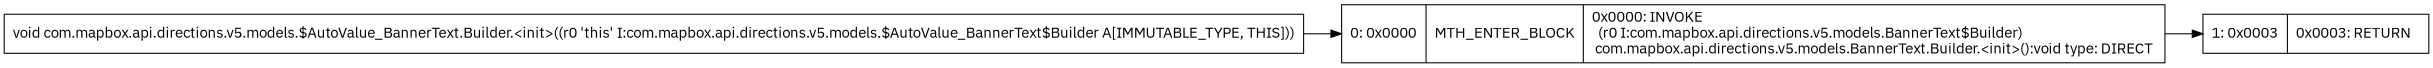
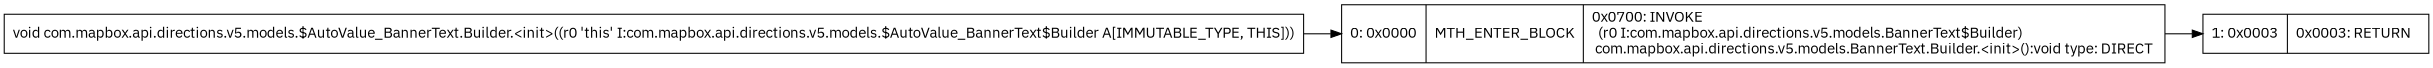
(1651, 17) -> (1651, 17)
